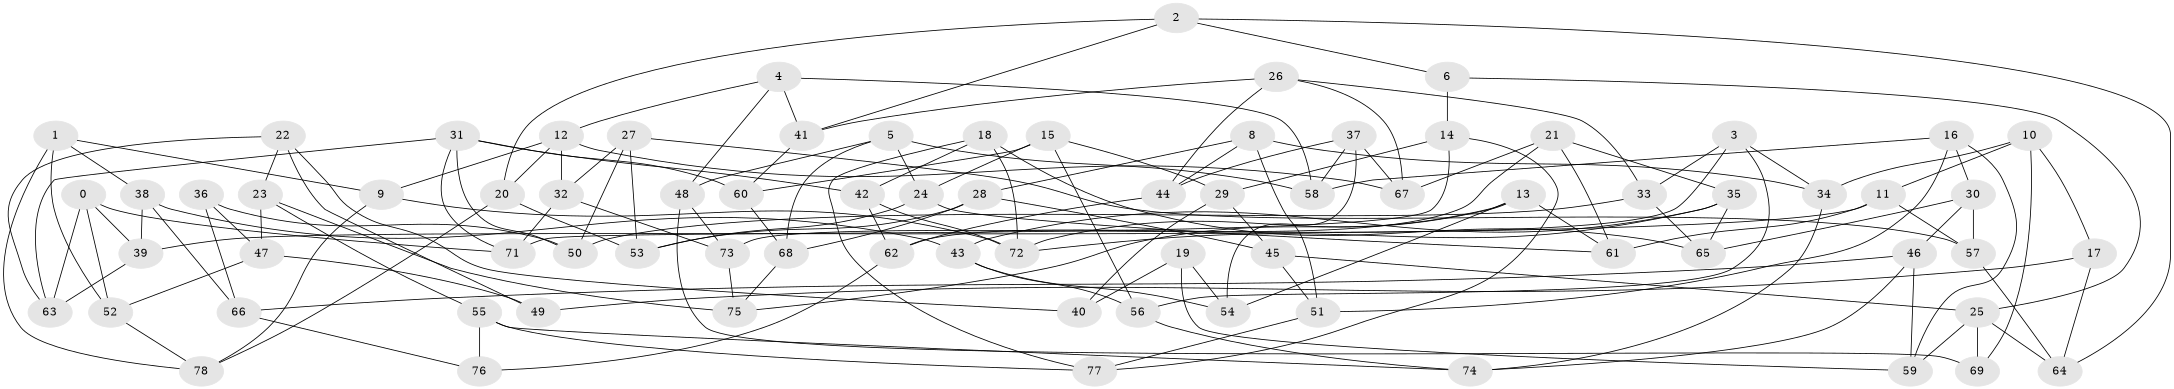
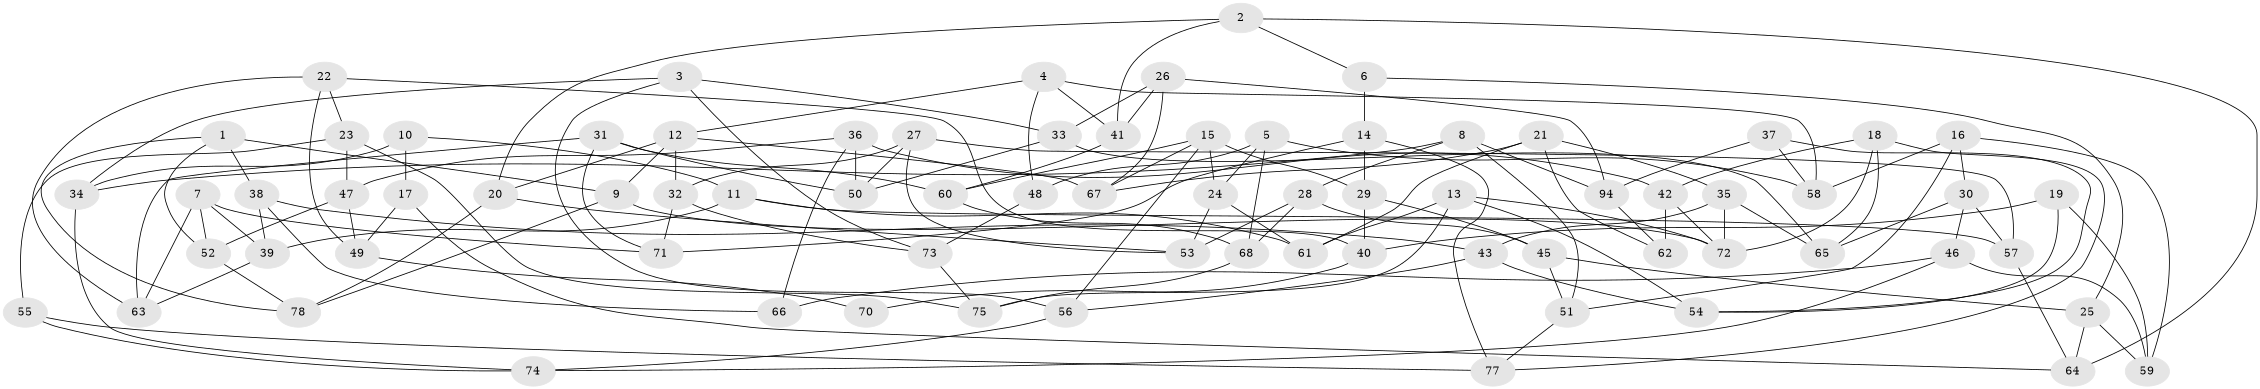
(1378, 165) -> (1151, 165)
(750, 177) -> (1163, 175)
(84, 195) -> (198, 195)
(1164, 195) -> (1607, 195)
none -> (866, 312)
(480, 371) -> none
(1977, 371) -> none
